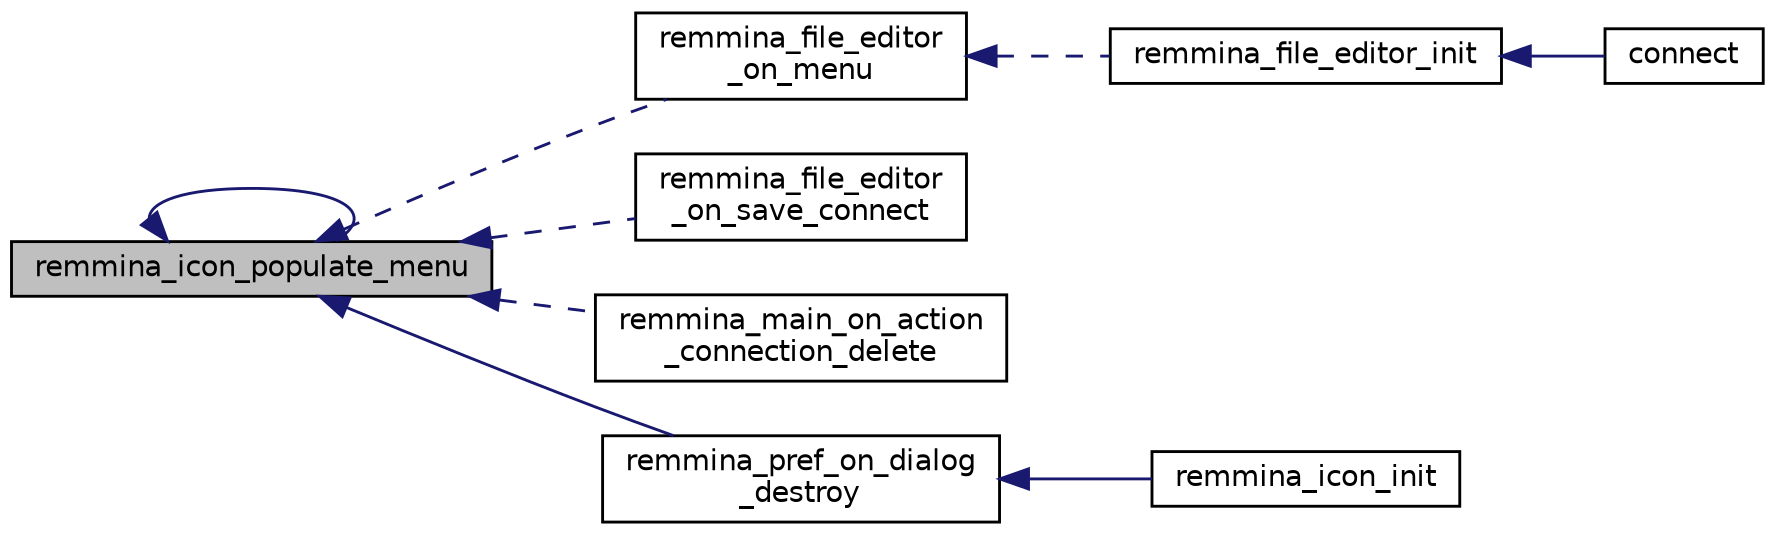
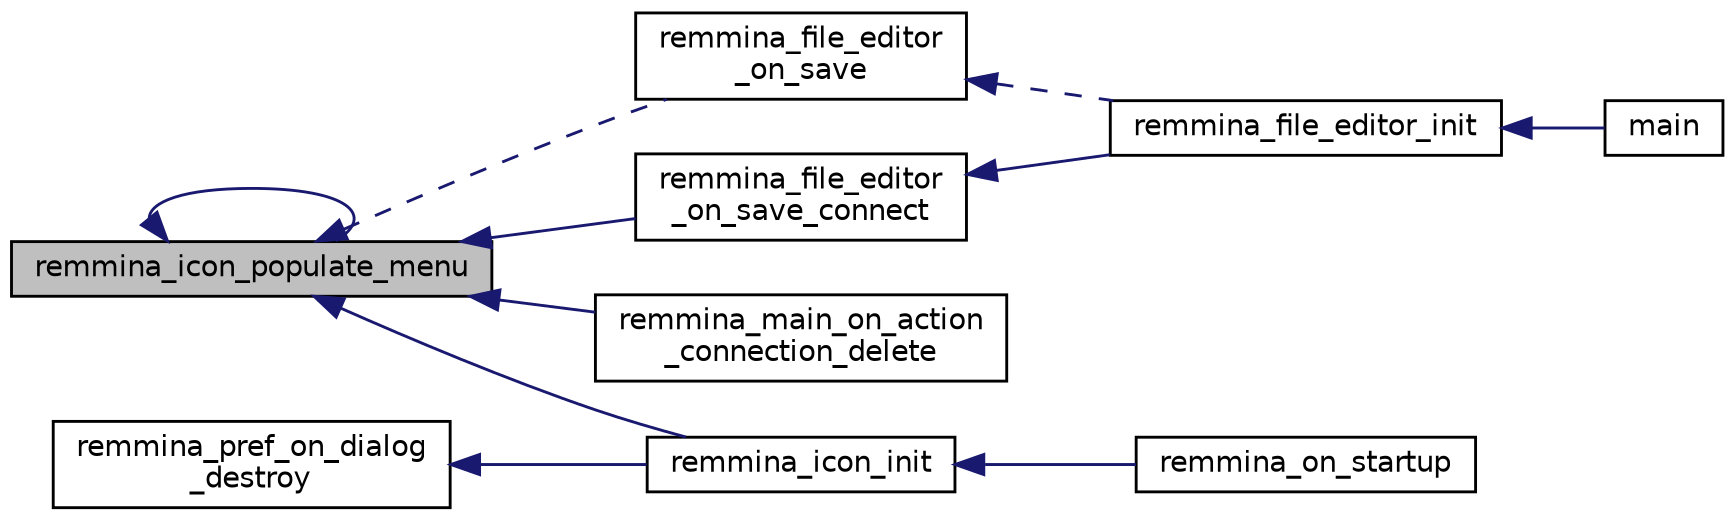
(801, 56) -> (801, 56)
(1684, 56) -> (1664, 128)
none -> (1053, 163)
(563, 228) -> (563, 228)
(547, 306) -> (547, 306)
(509, 373) -> (511, 379)
none -> (1306, 465)
